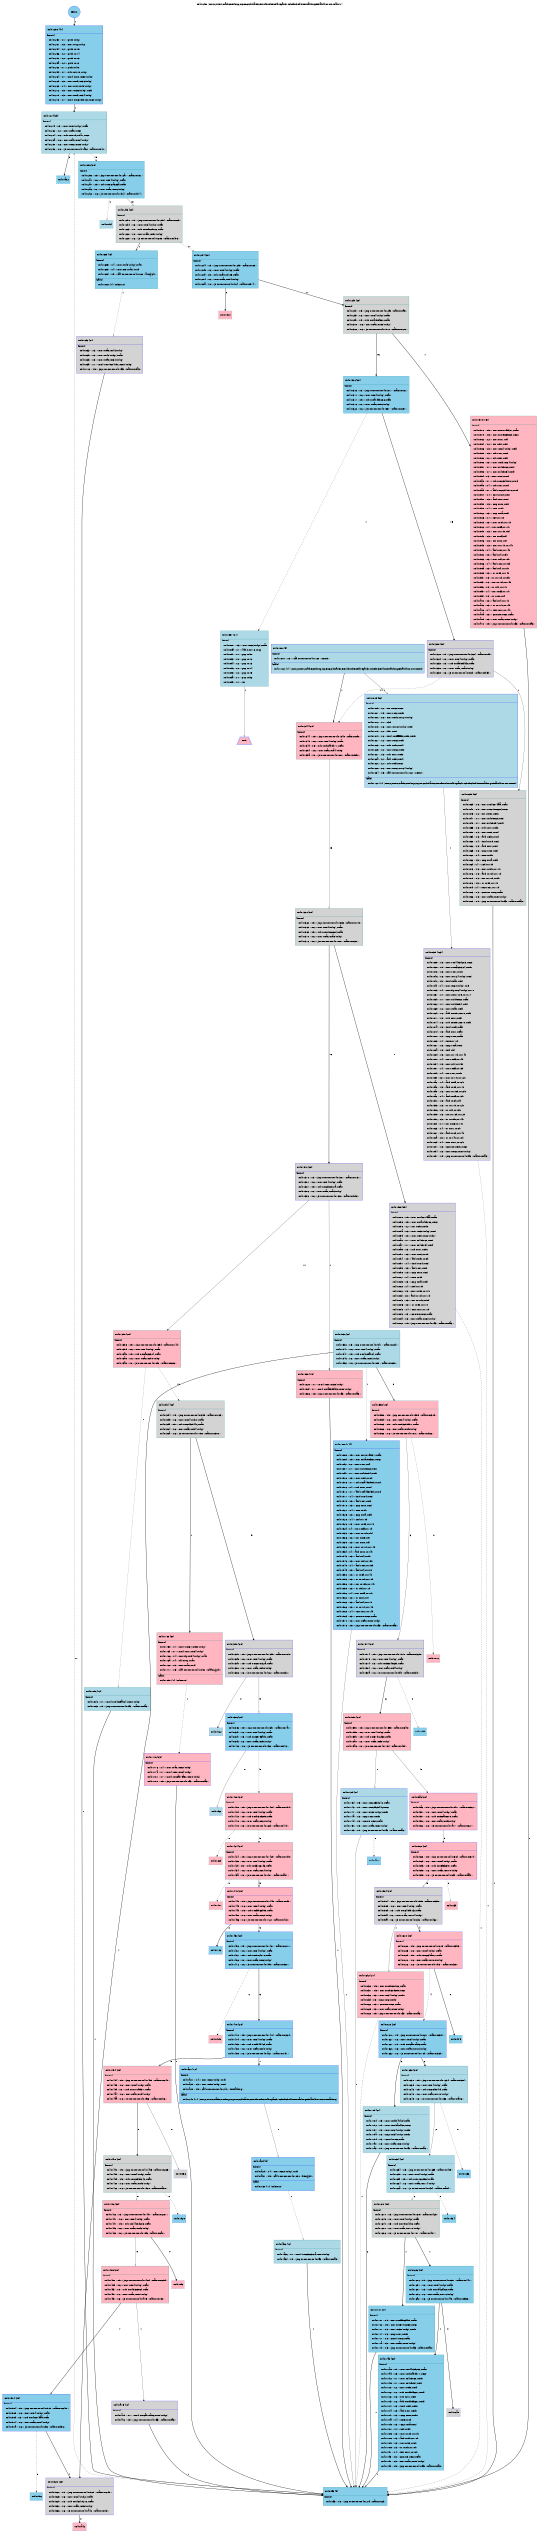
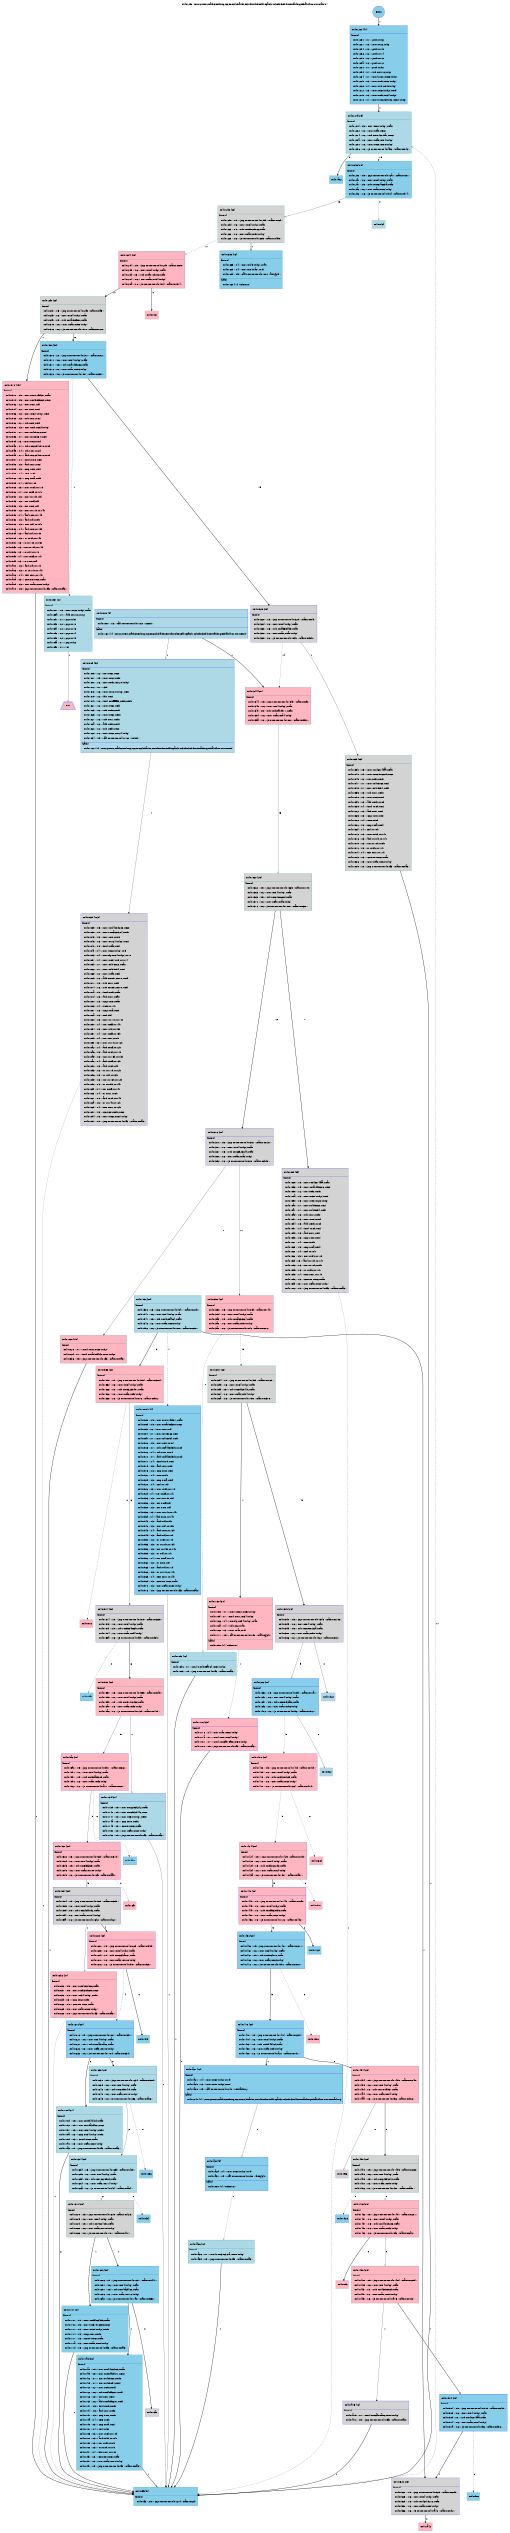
(225, 270) -> (152, 270)
(110, 355) -> none
(374, 1845) -> (95, 1836)
